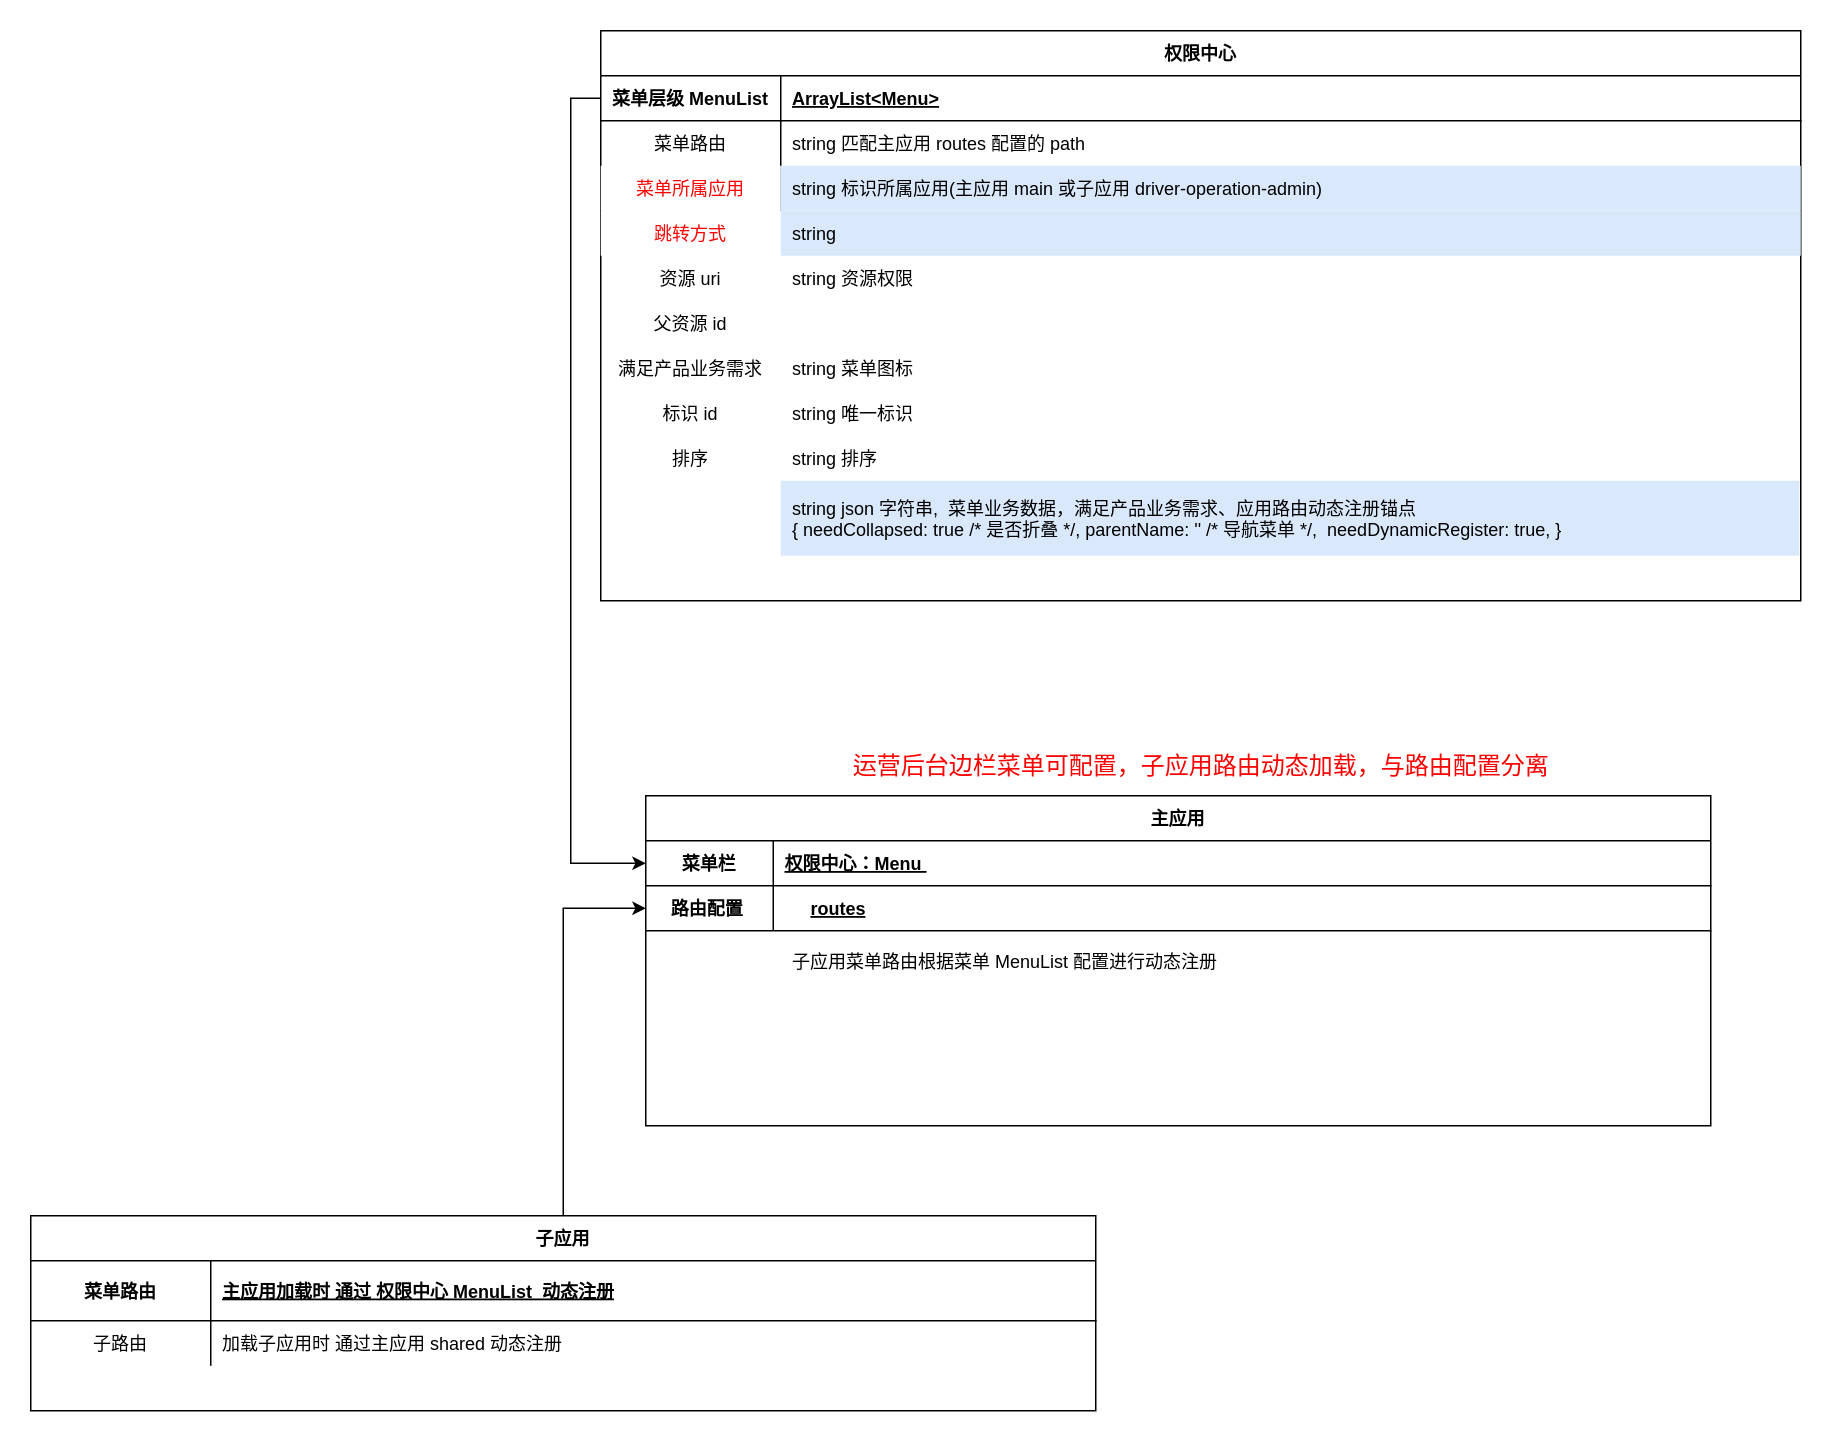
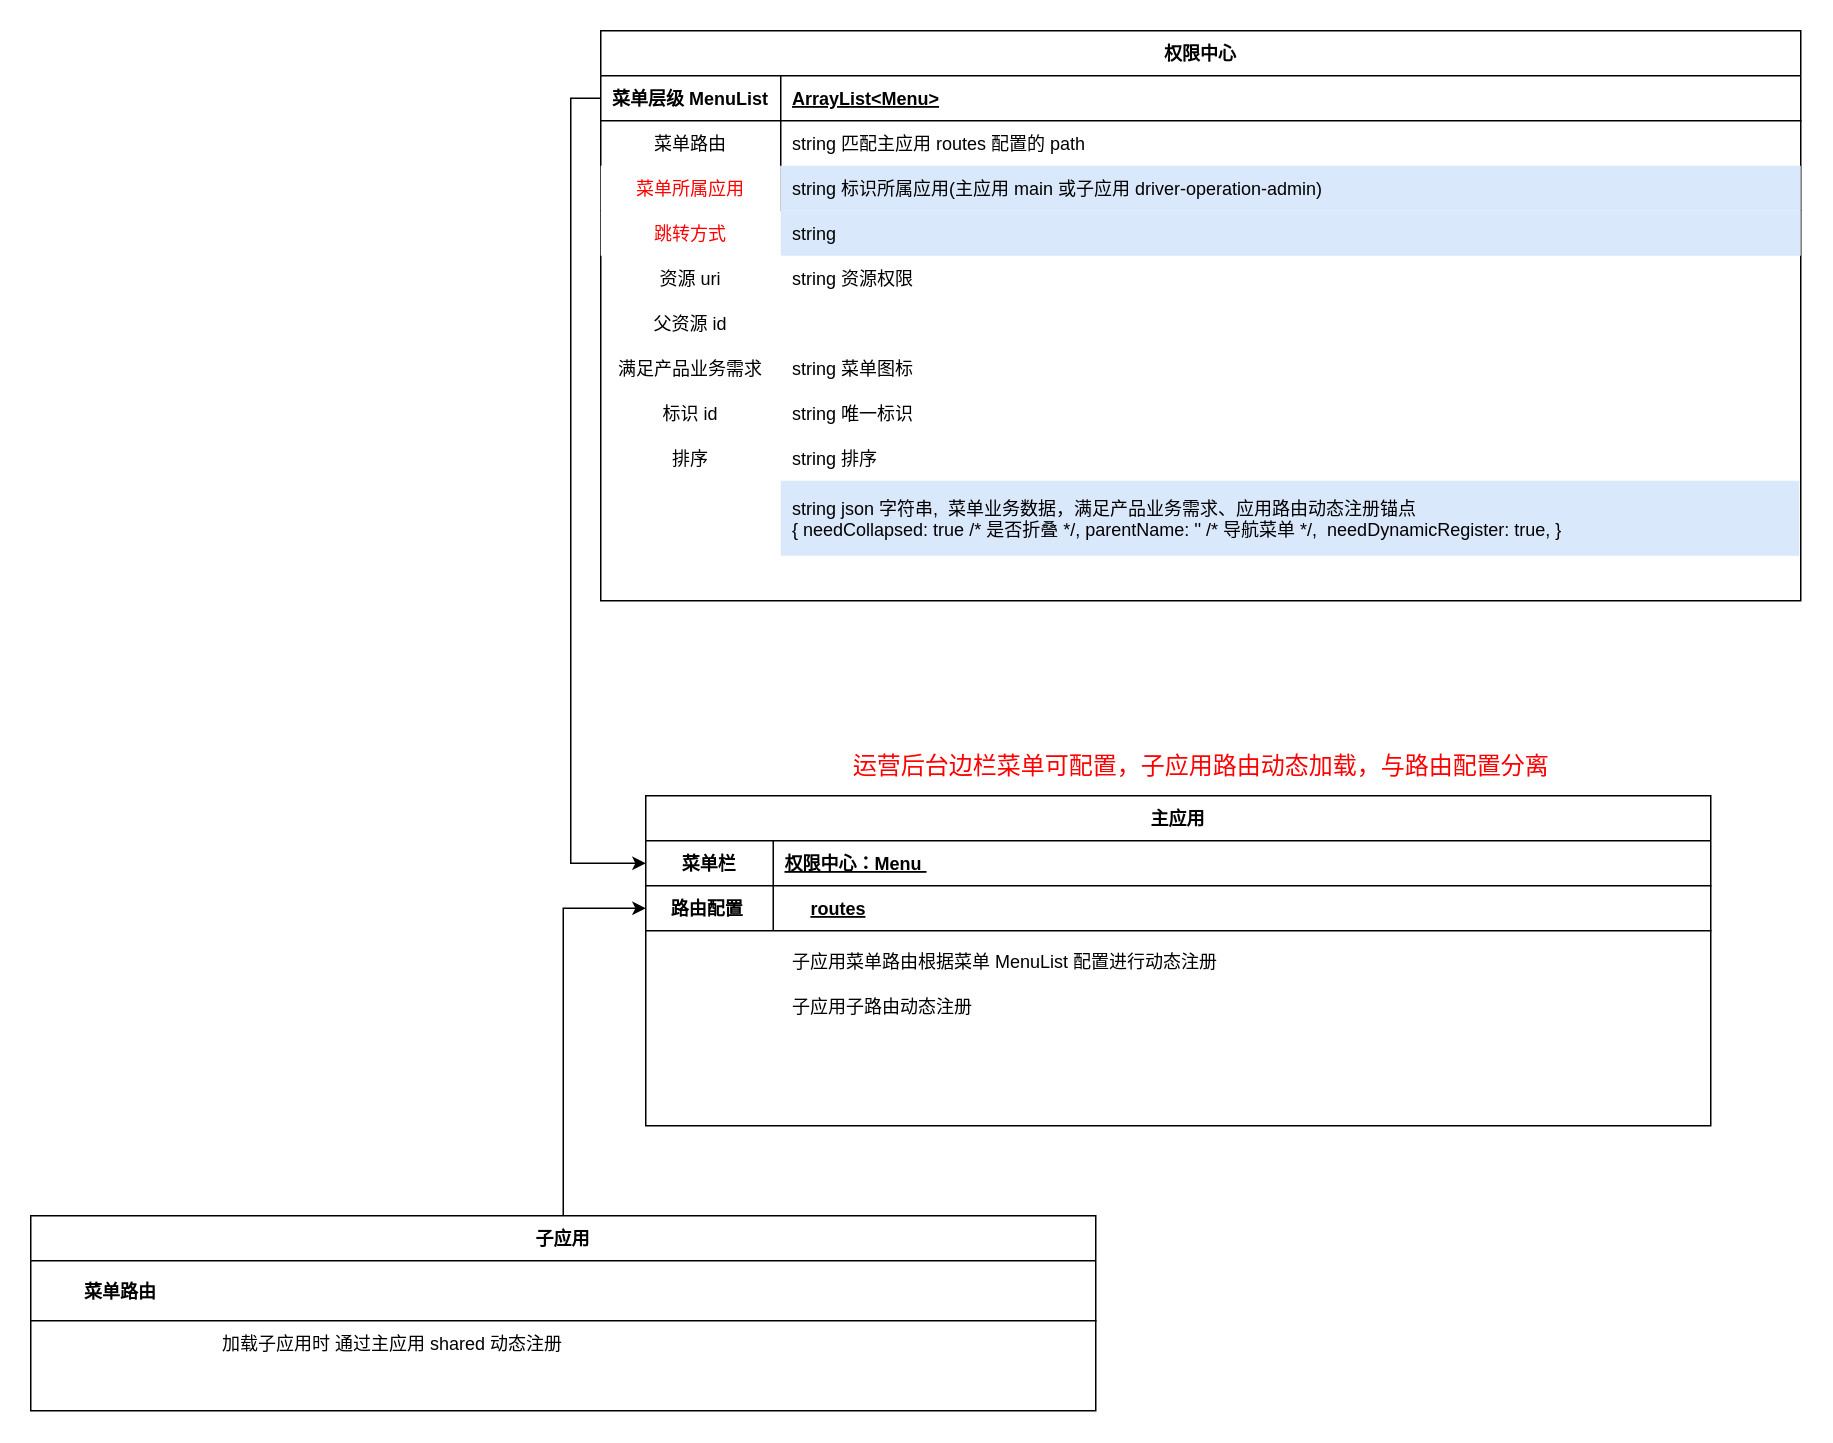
none -> (1126, 1006)
(653, 1291) -> none
(121, 1343) -> none
